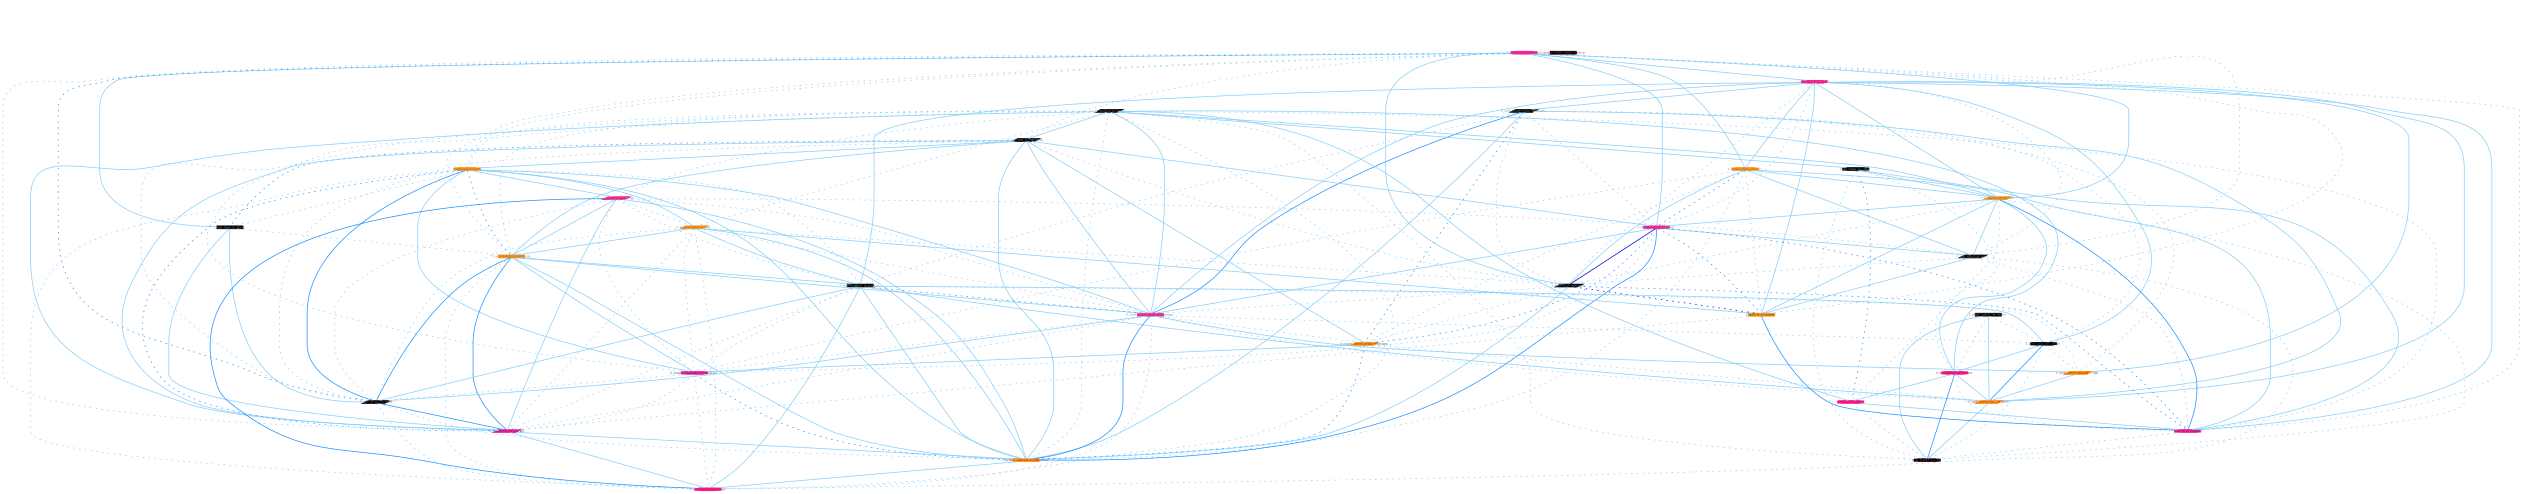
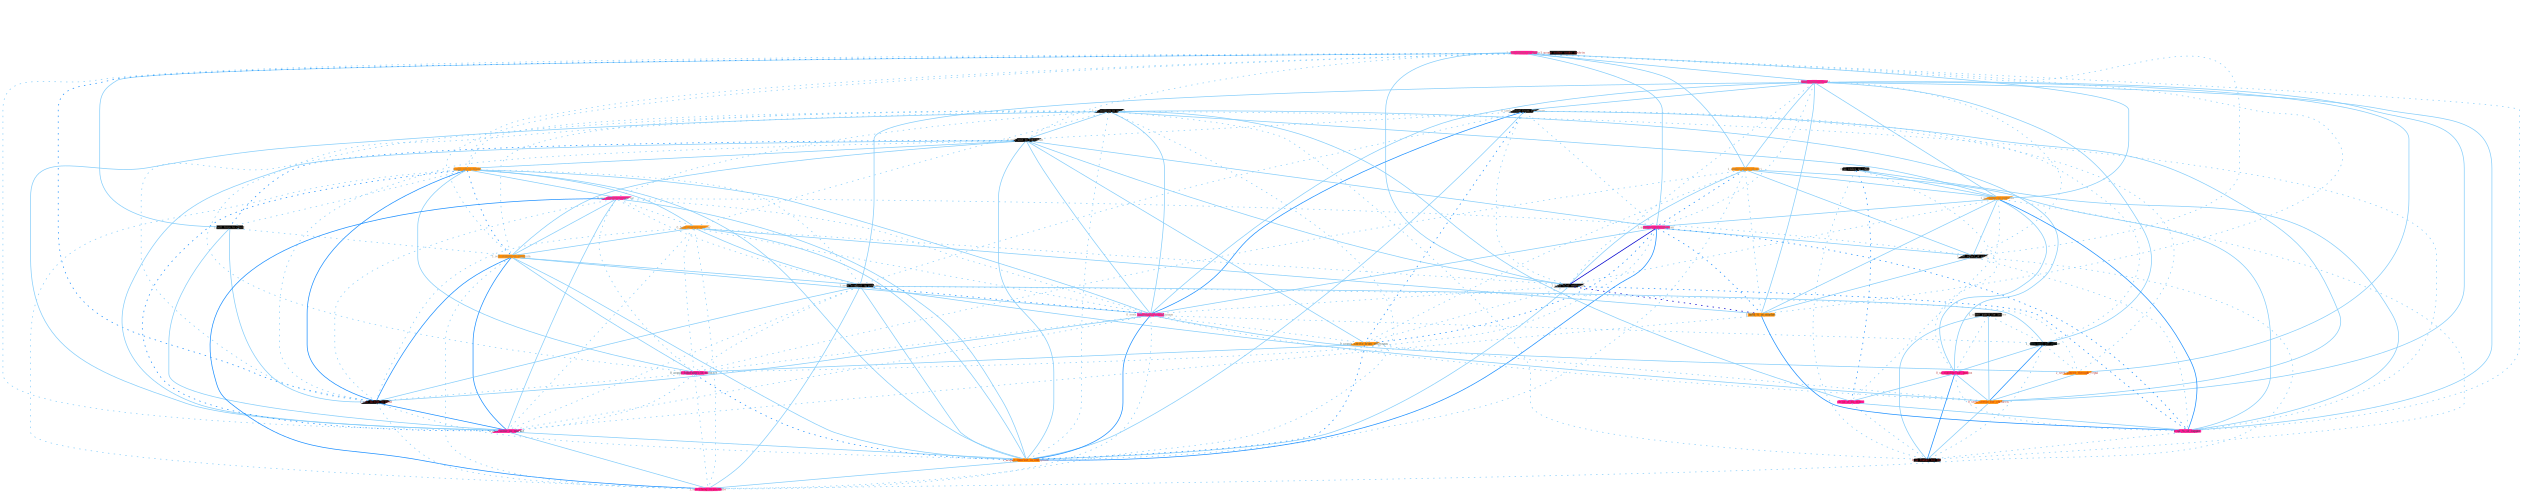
none -> (1216, 129)
(1573, 147) -> none
(1291, 228) -> (1291, 228)
(1781, 270) -> none
